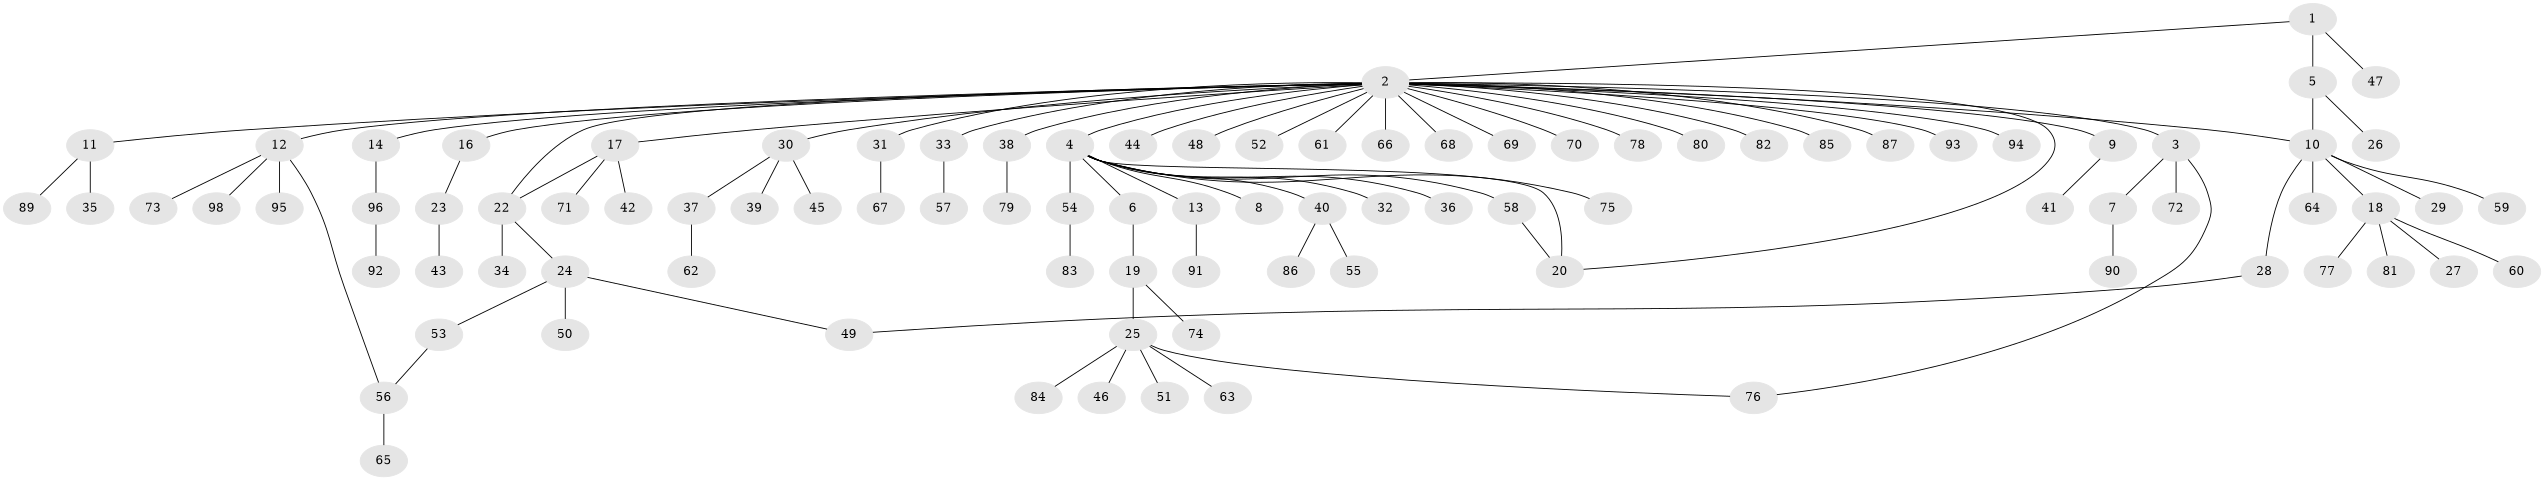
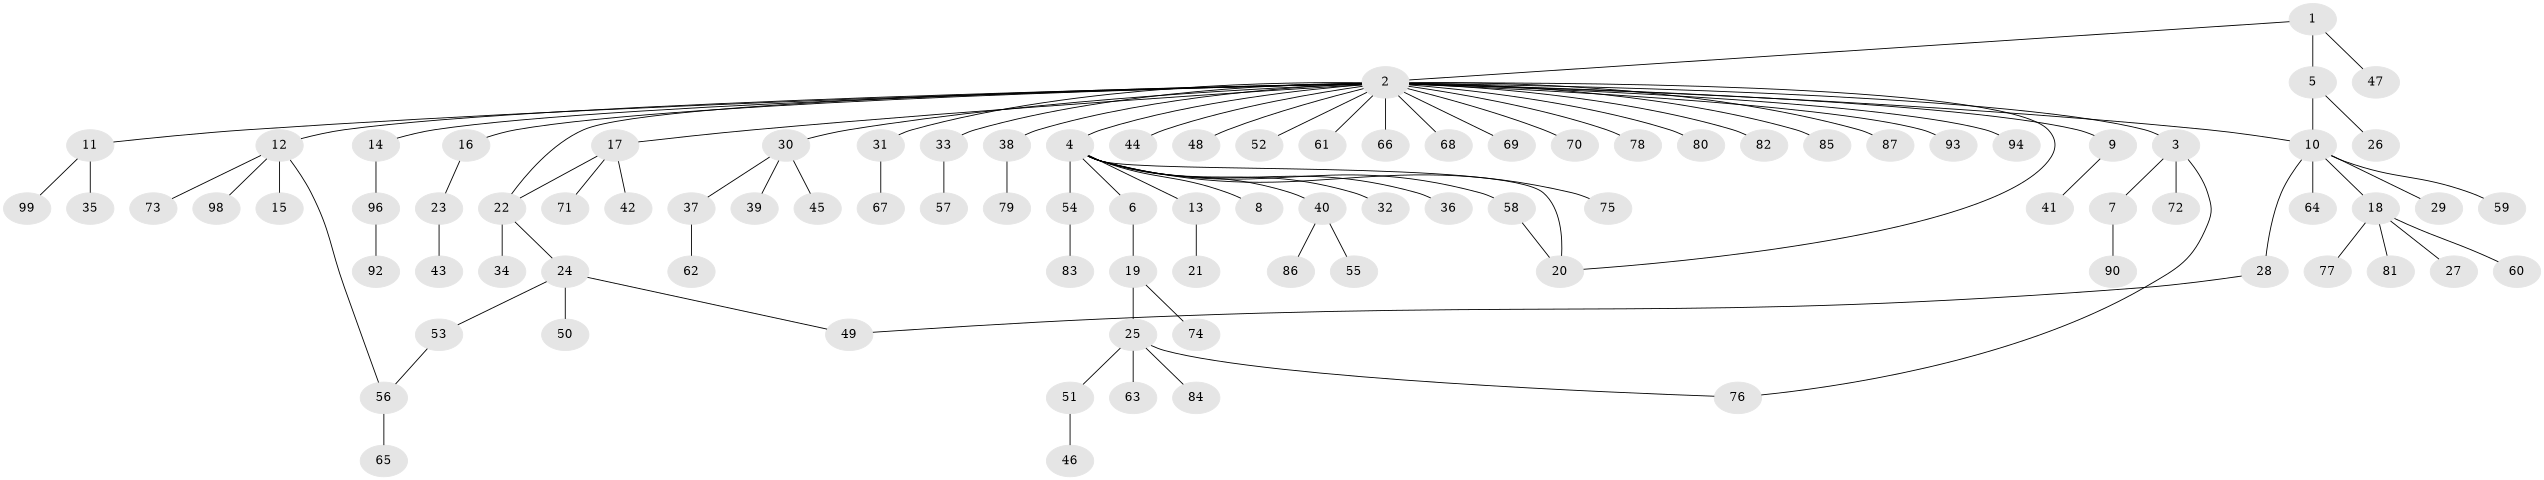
(27, 209) -> (27, 209)
(280, 209) -> (280, 209)
(1196, 272) -> (1196, 272)
(1117, 366) -> (1070, 430)
